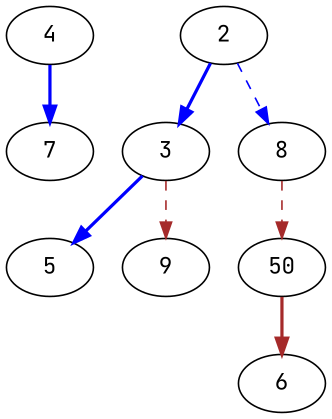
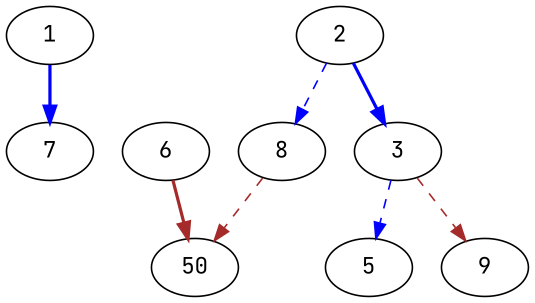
(50, 35) -> (50, 35)
(114, 204) -> (385, 202)
(282, 318) -> (178, 202)
